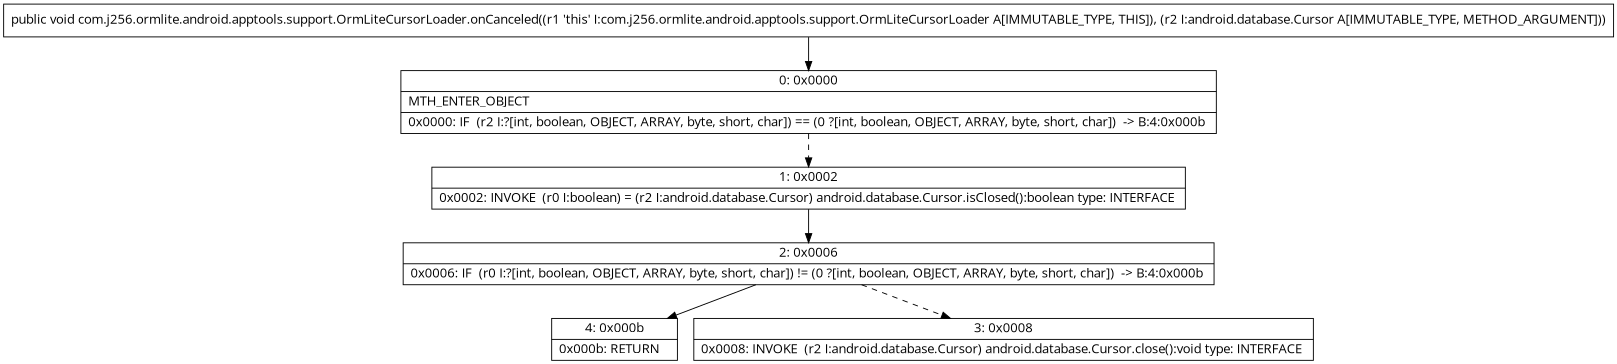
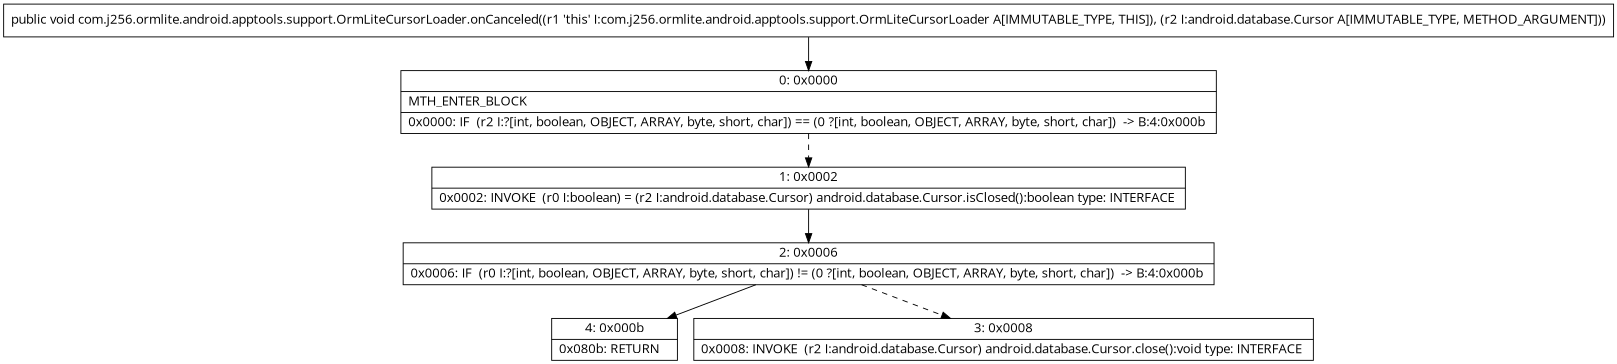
(469, 102) -> (467, 102)
(615, 349) -> (615, 349)
